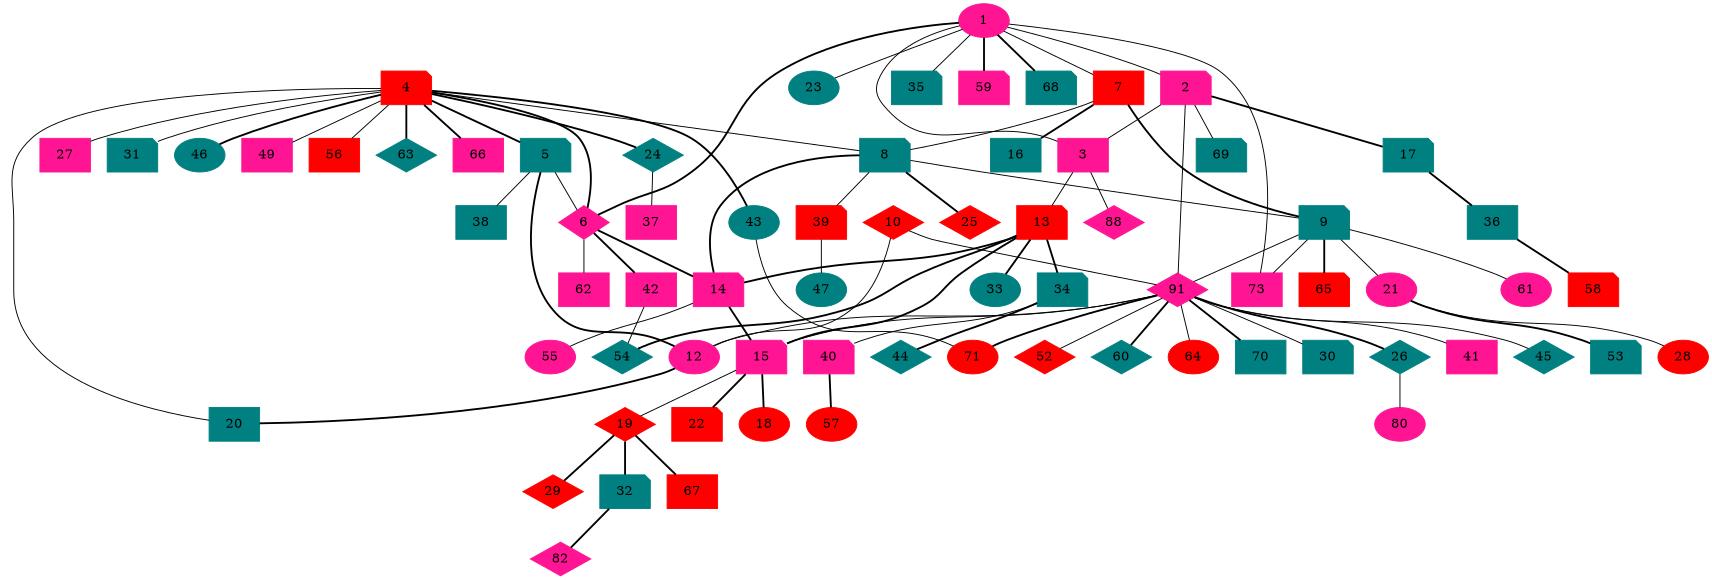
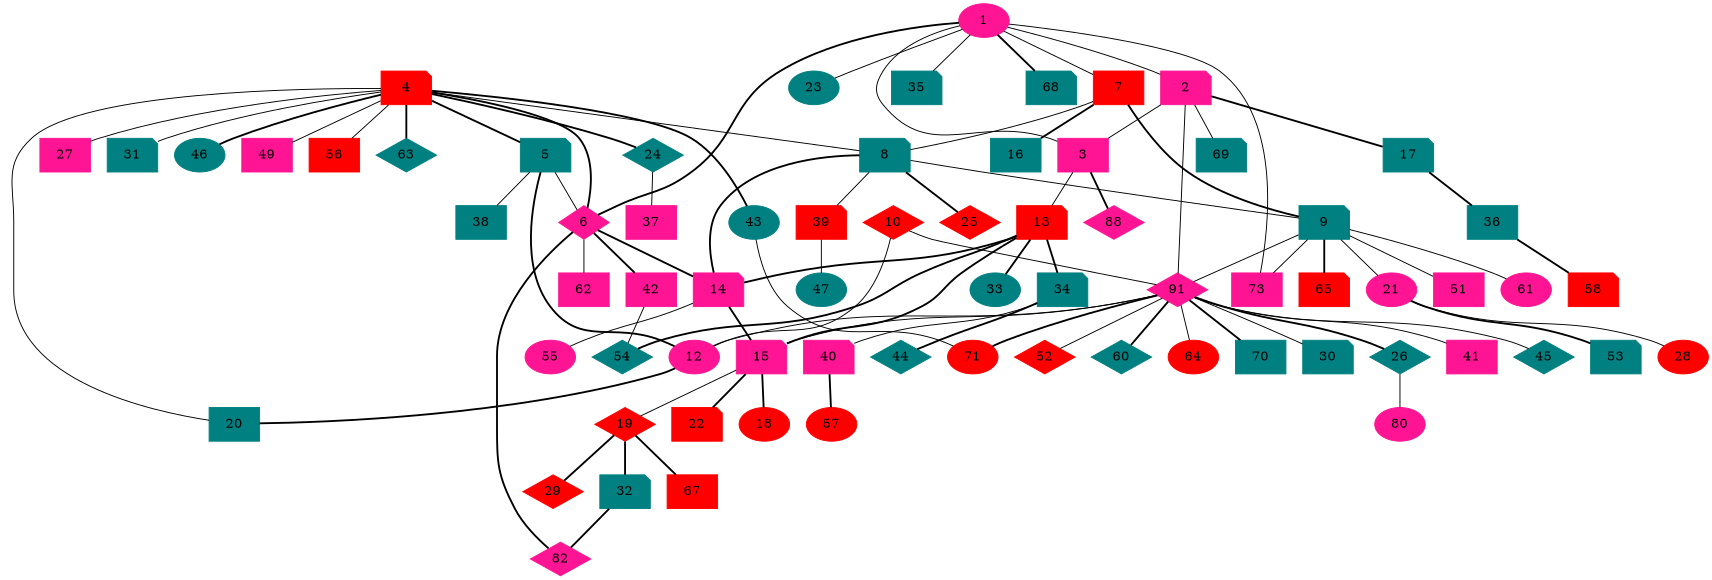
(984, 88) -> none
(478, 155) -> none
(1102, 196) -> (1102, 196)
none -> (1459, 290)
none -> (497, 385)
